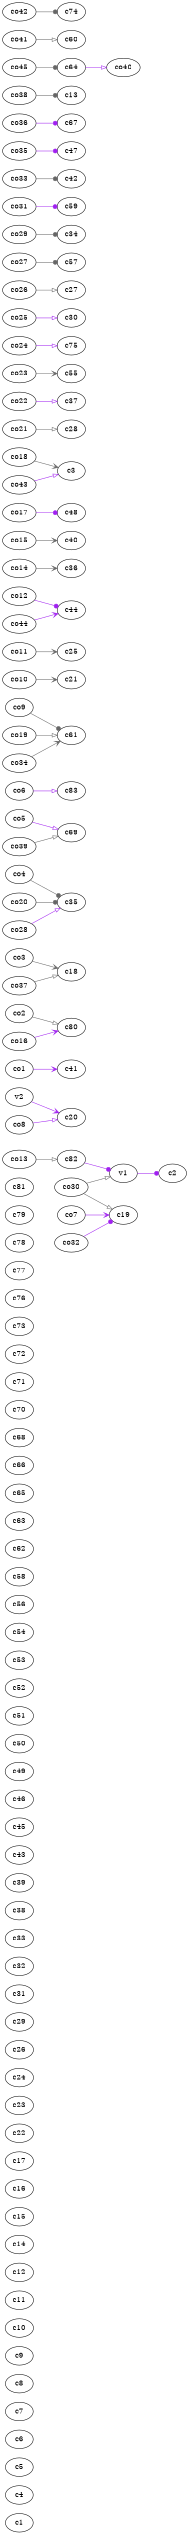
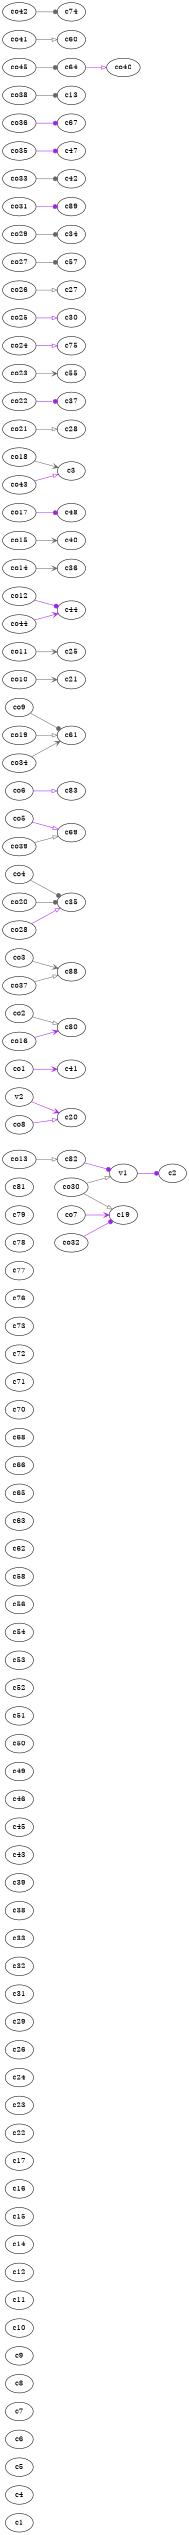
(71, 207) -> (71, 207)
(44, 401) -> (44, 401)
(71, 972) -> (71, 972)
